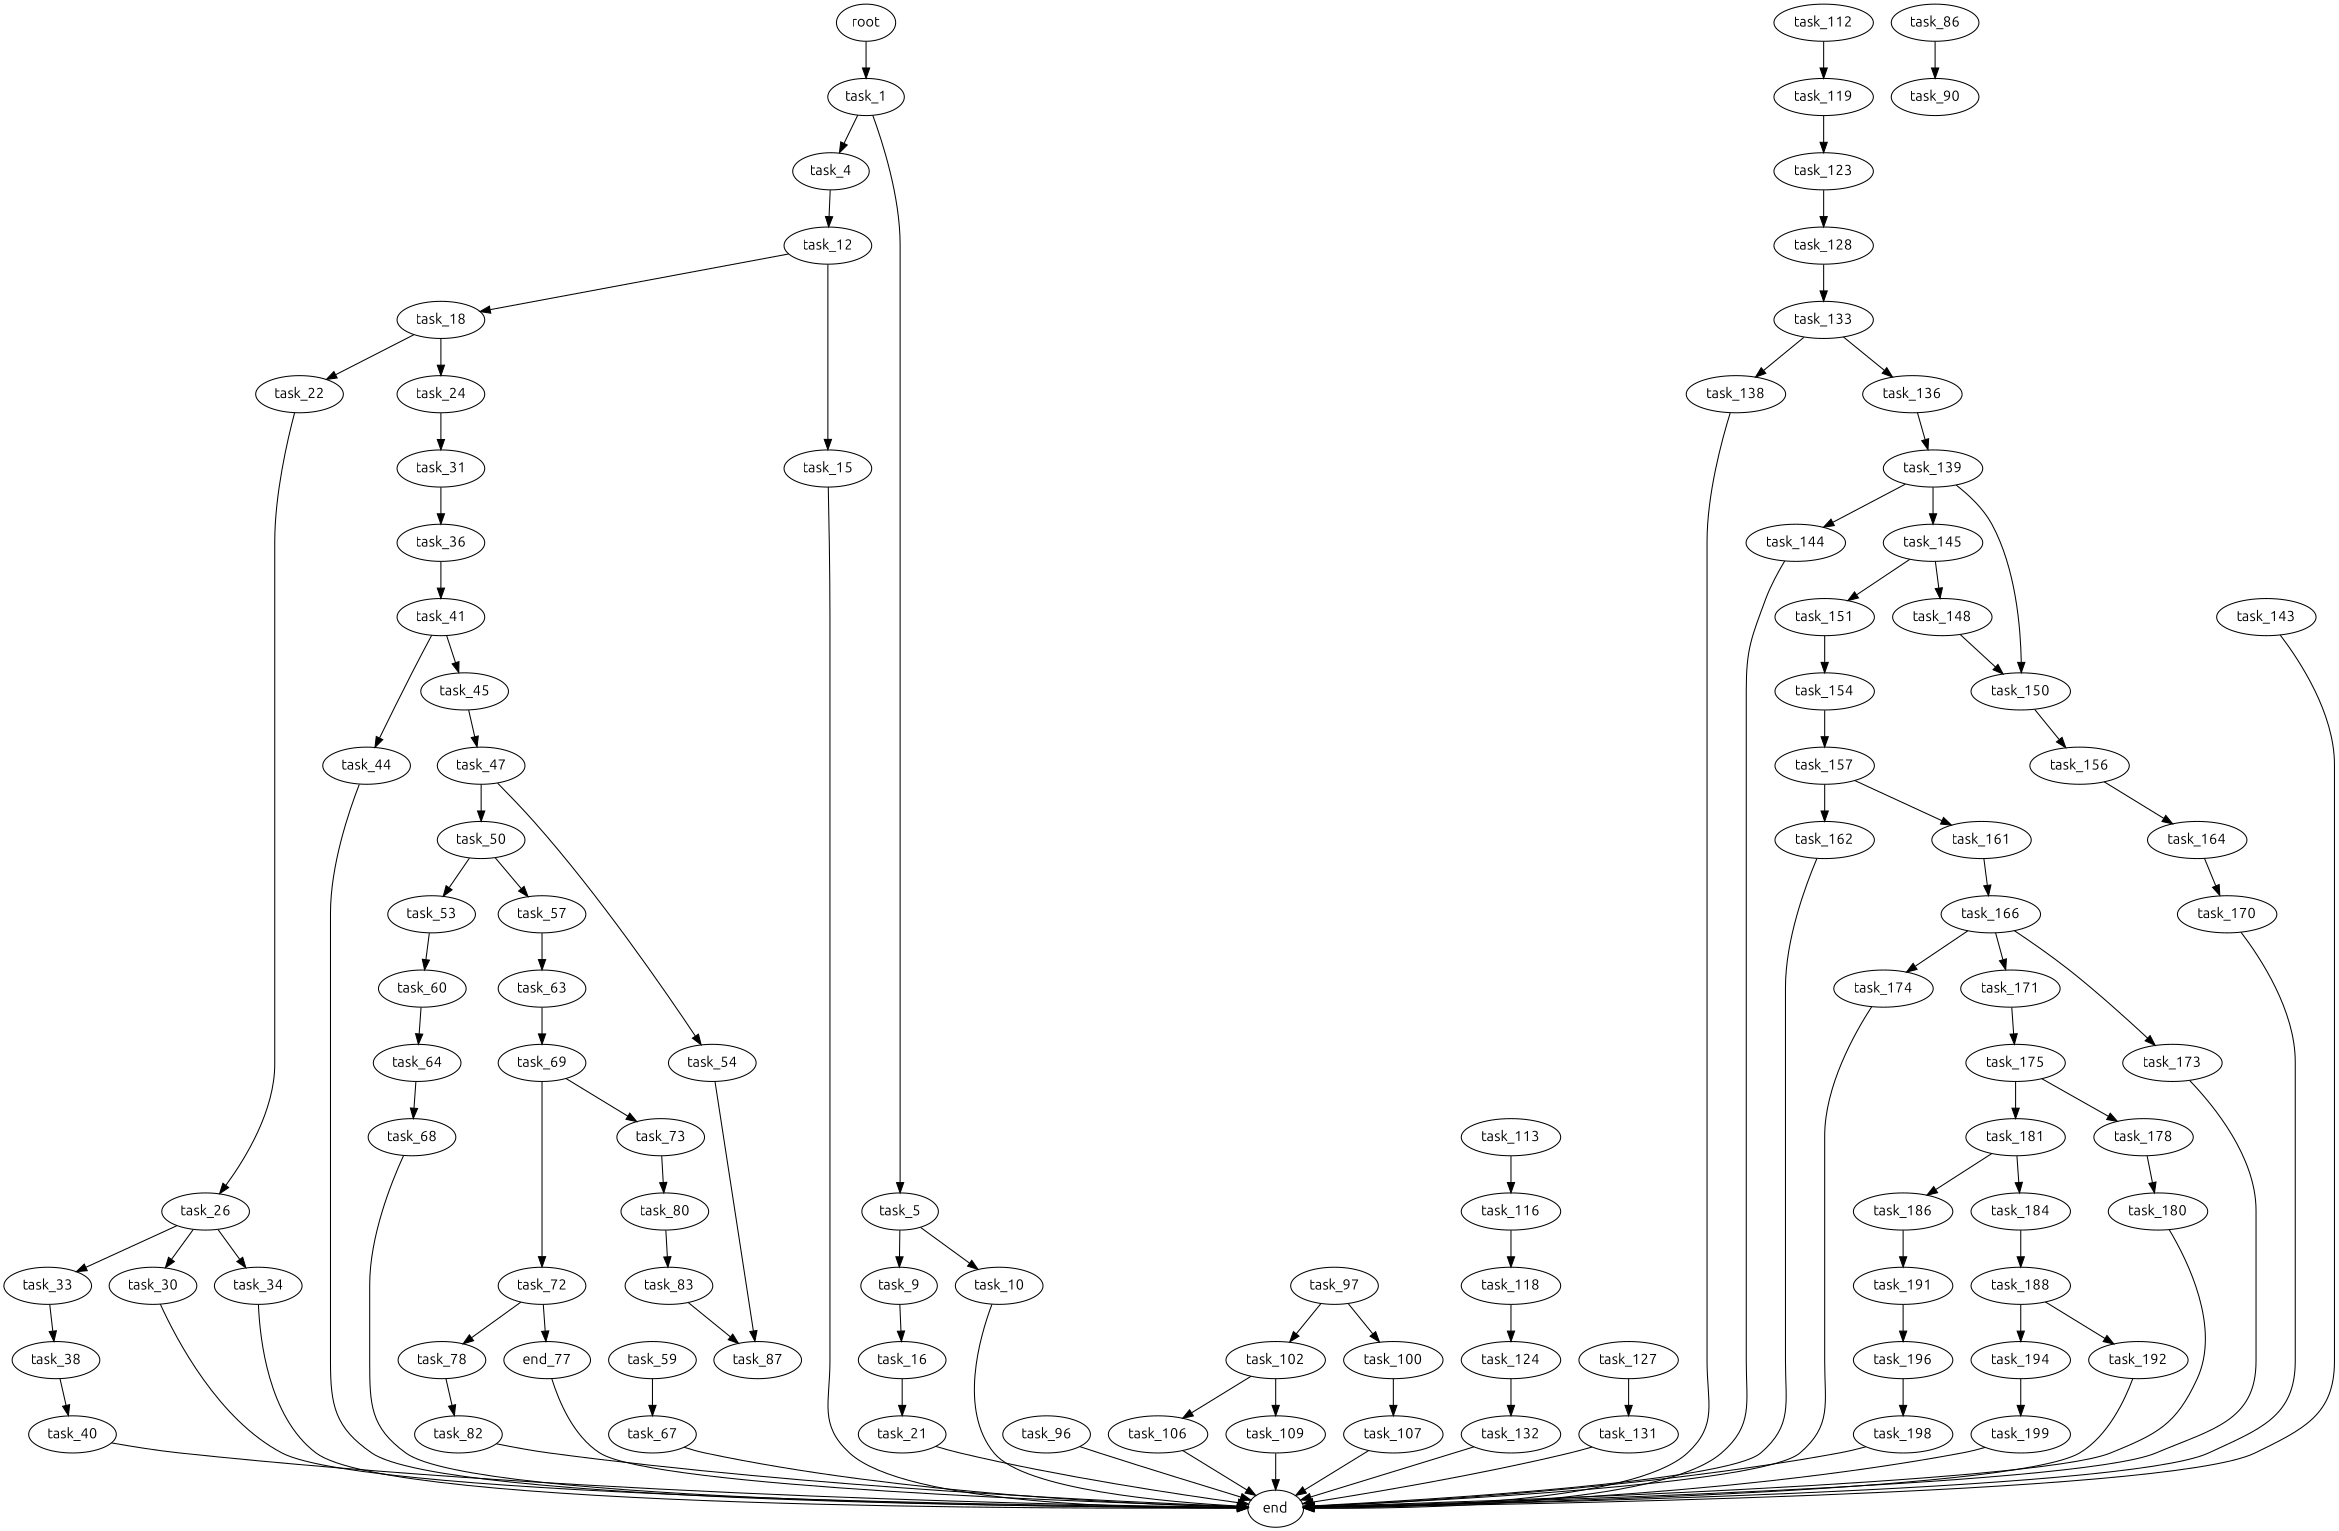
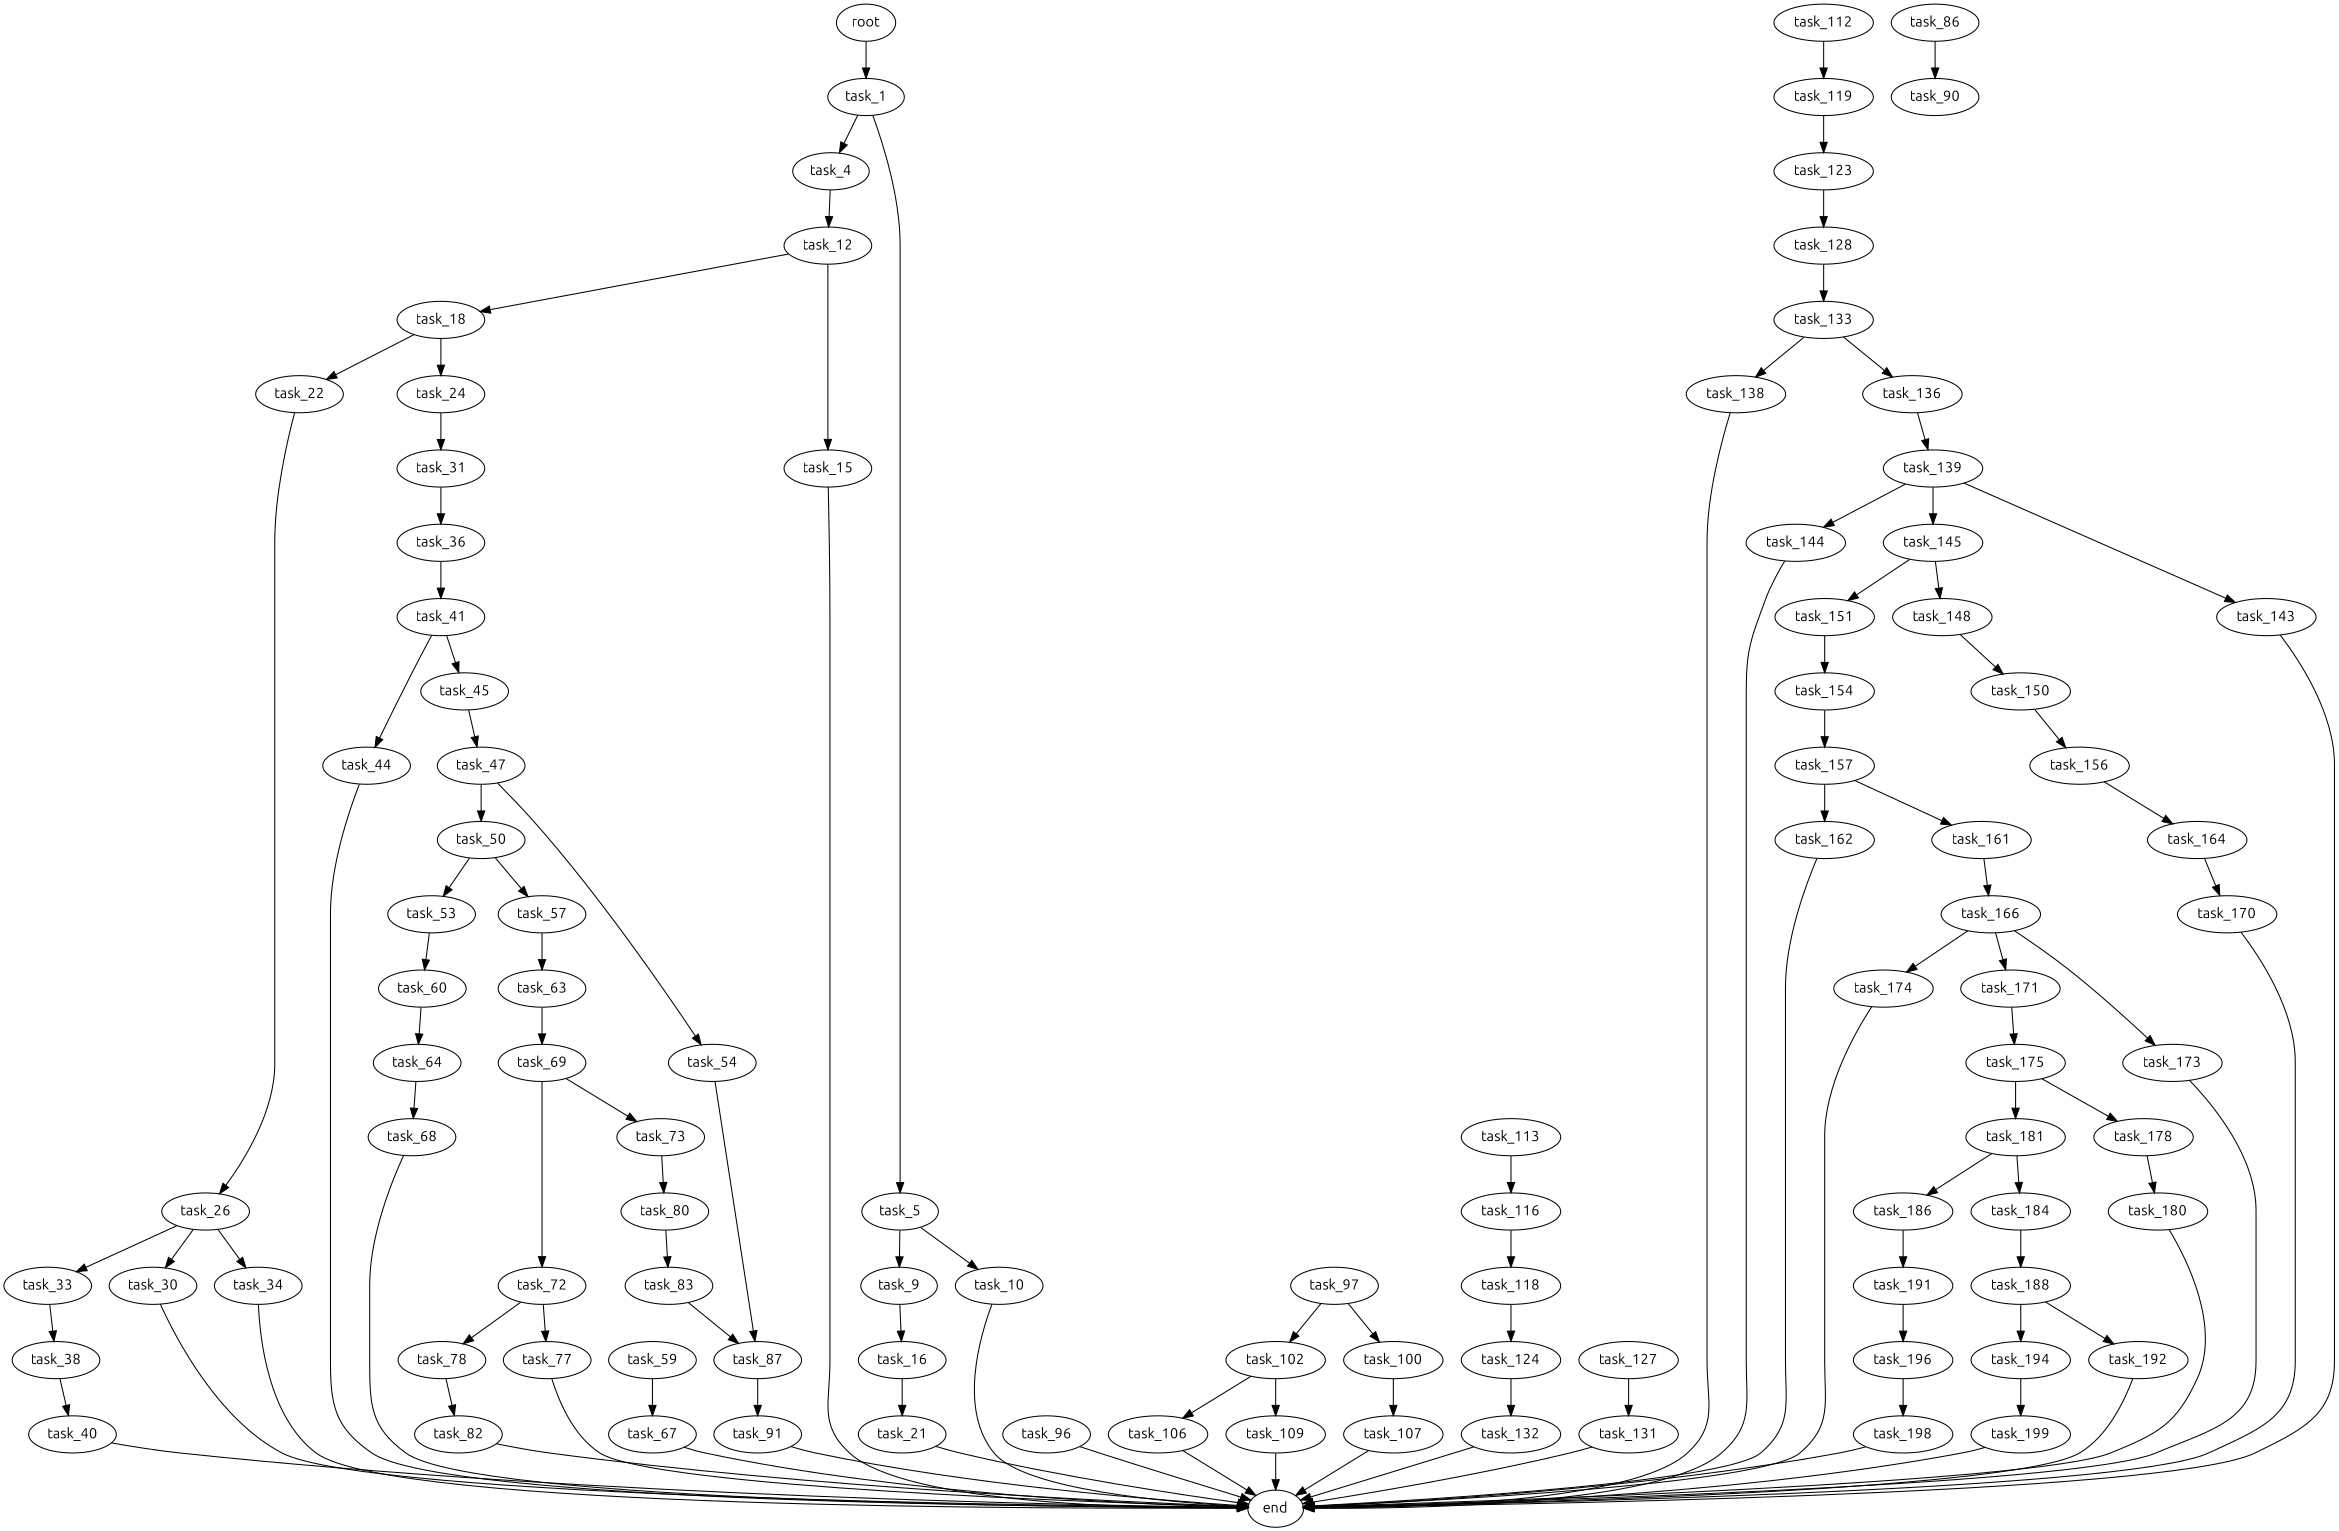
(2008, 565) -> (2095, 541)
(547, 1360) -> (547, 1360)
none -> (758, 1434)
